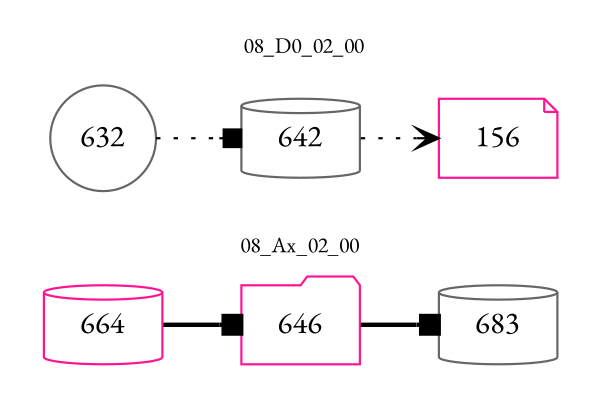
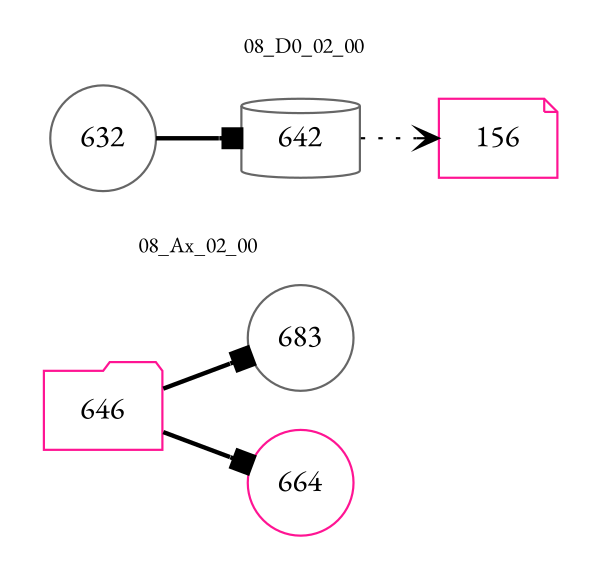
(187, 138) -> (187, 138)
(103, 325) -> (301, 483)
(191, 325) -> (197, 445)
(498, 325) -> (301, 338)
